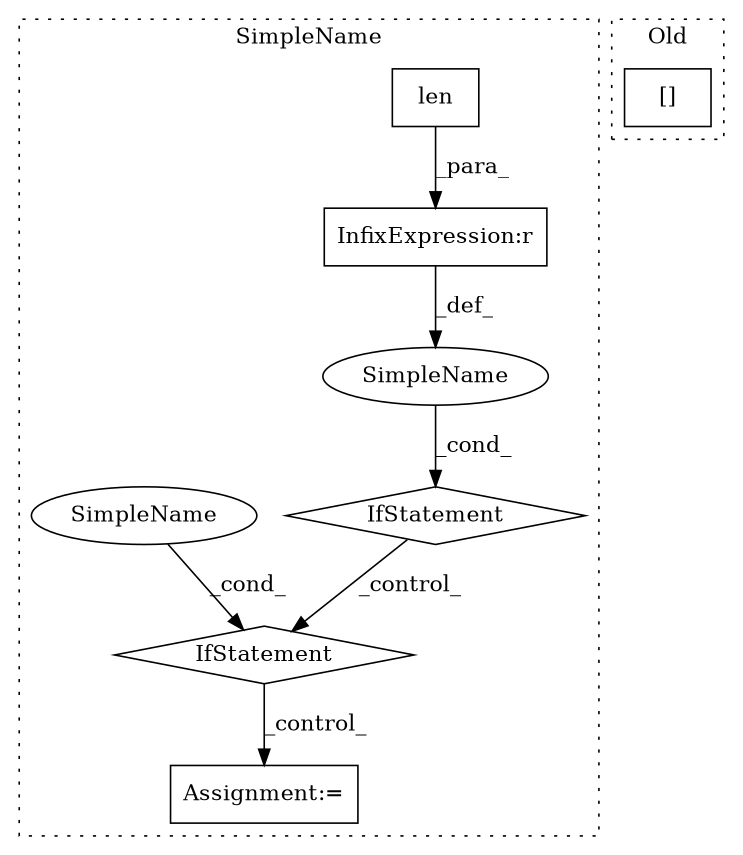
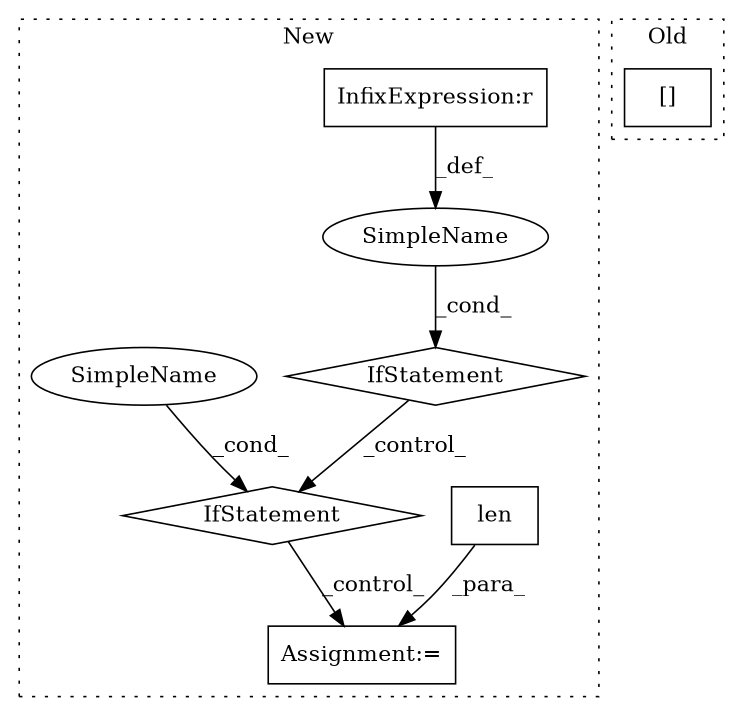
(309, 38) -> (309, 38)
(436, 159) -> (445, 582)
